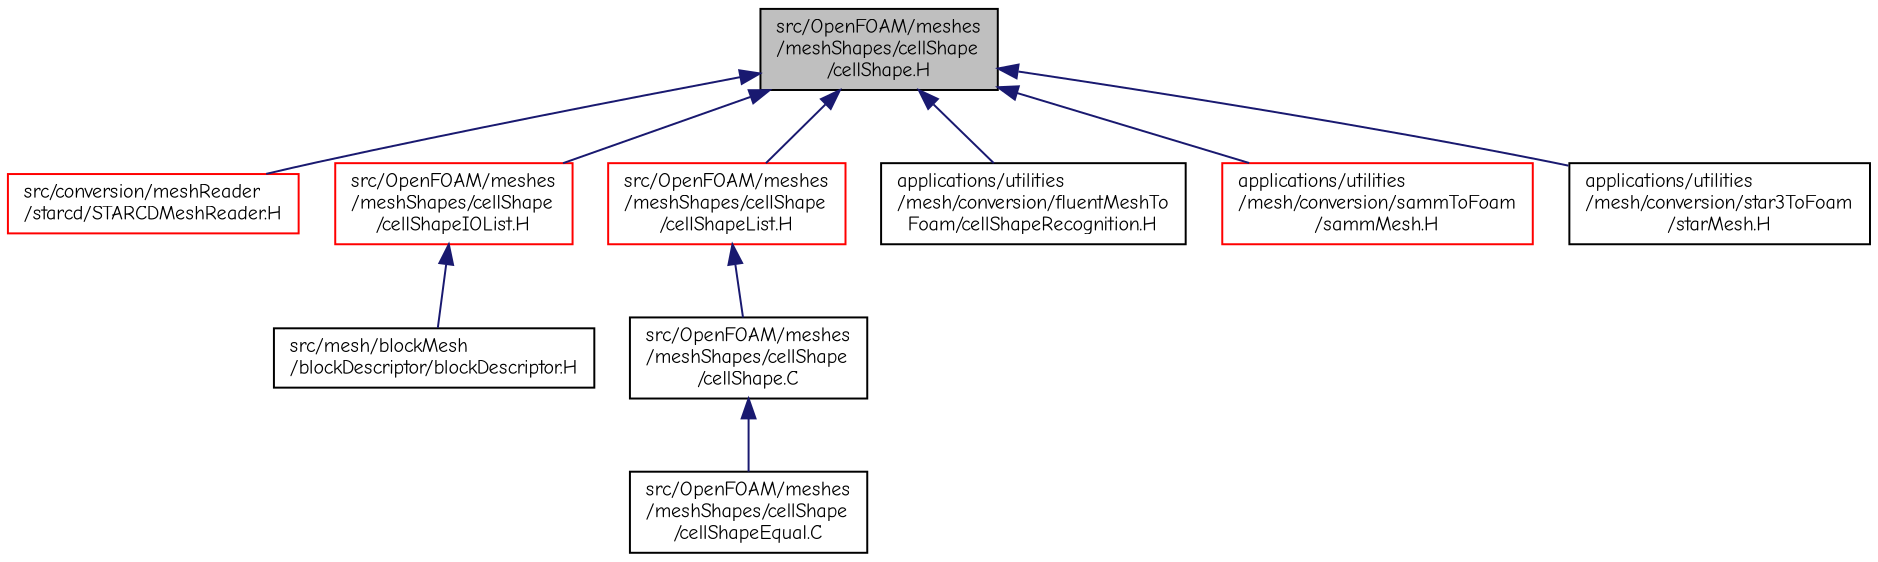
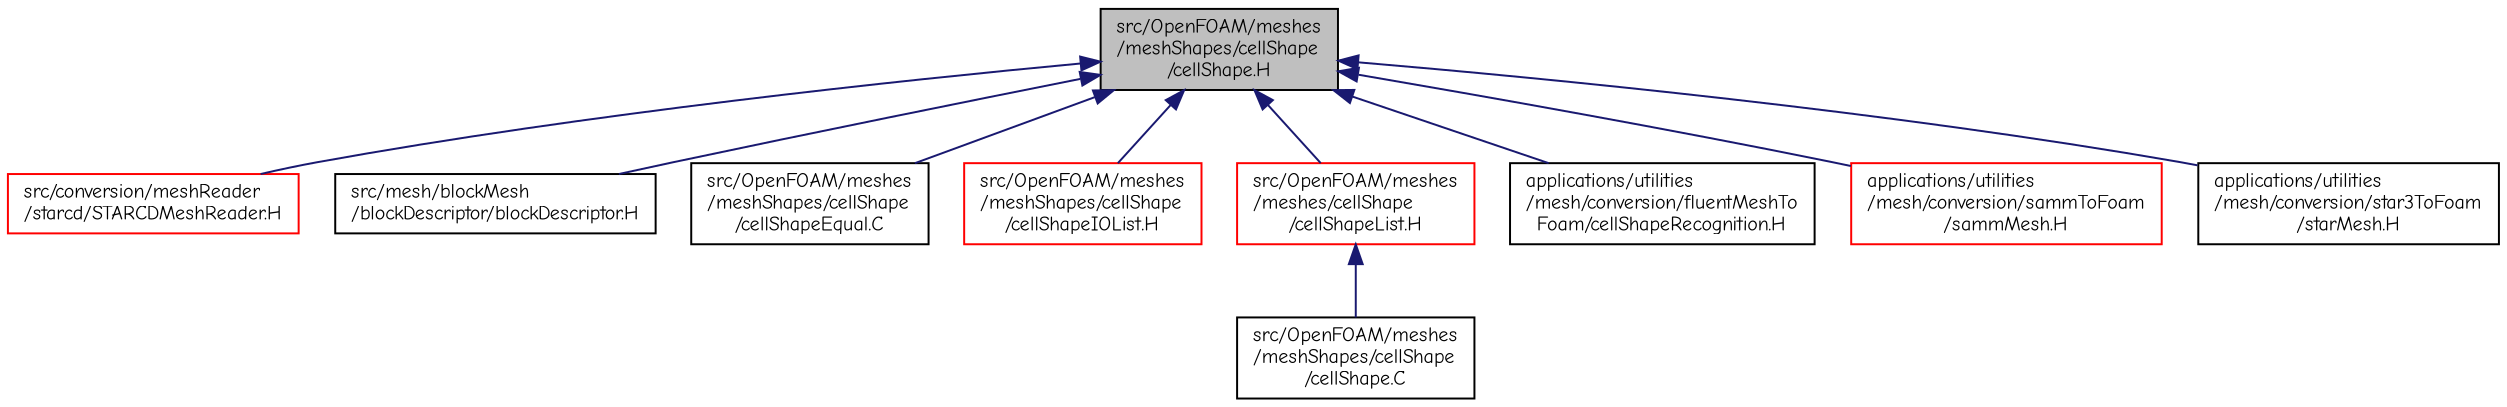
(727, 204) -> (1356, 204)
(442, 296) -> (849, 126)
(749, 445) -> (1005, 130)
